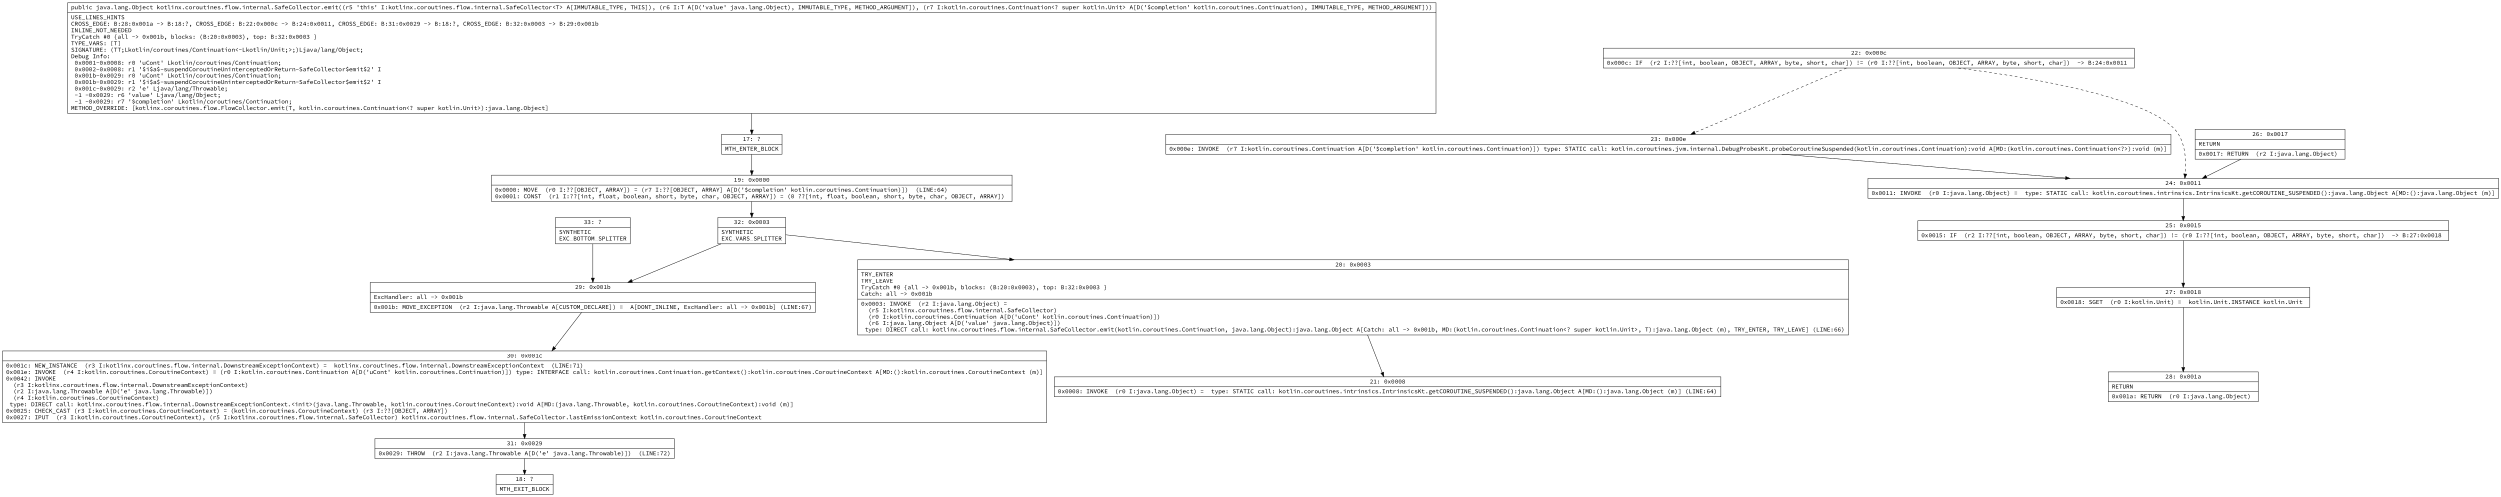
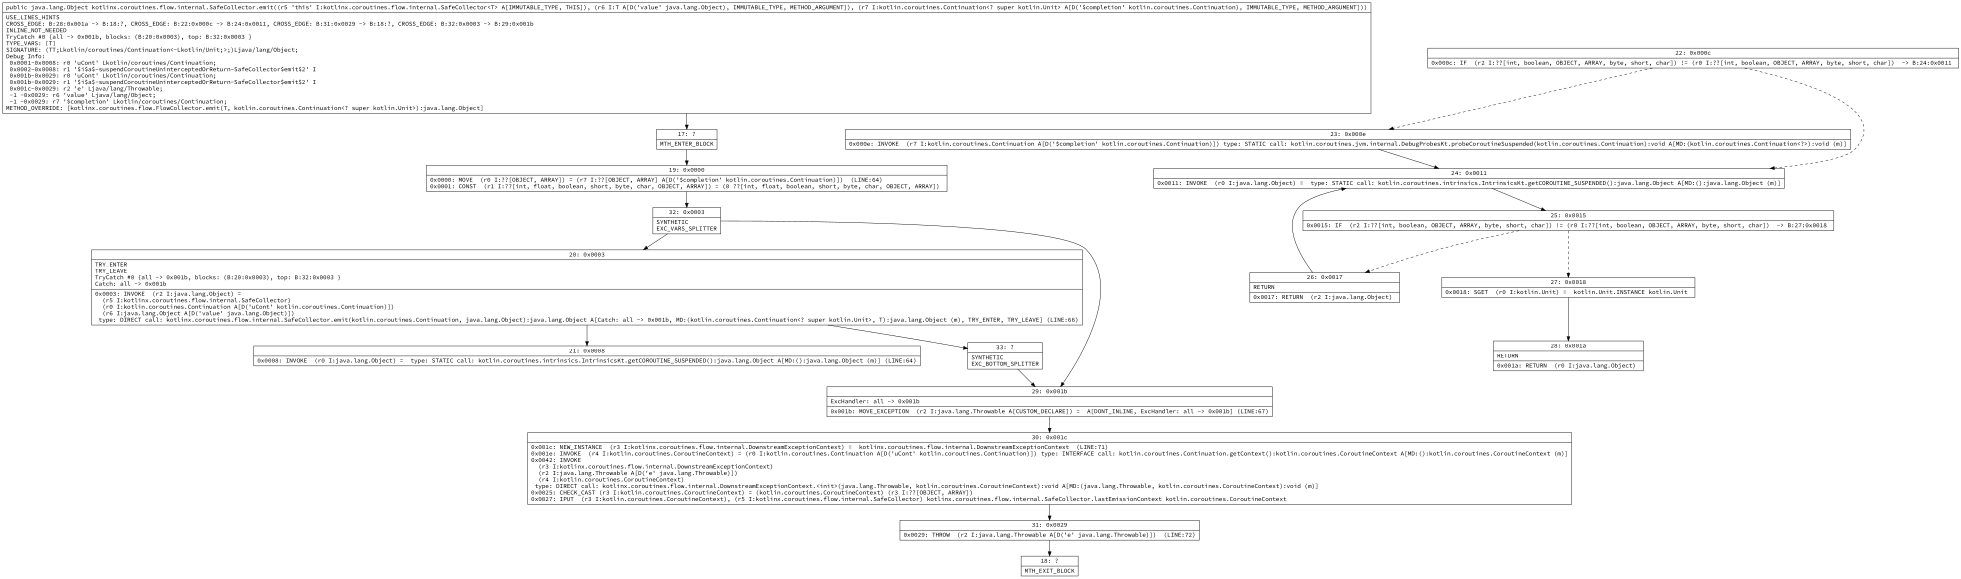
none -> (1443, 248)
(2183, 262) -> (1568, 252)
none -> (896, 336)
